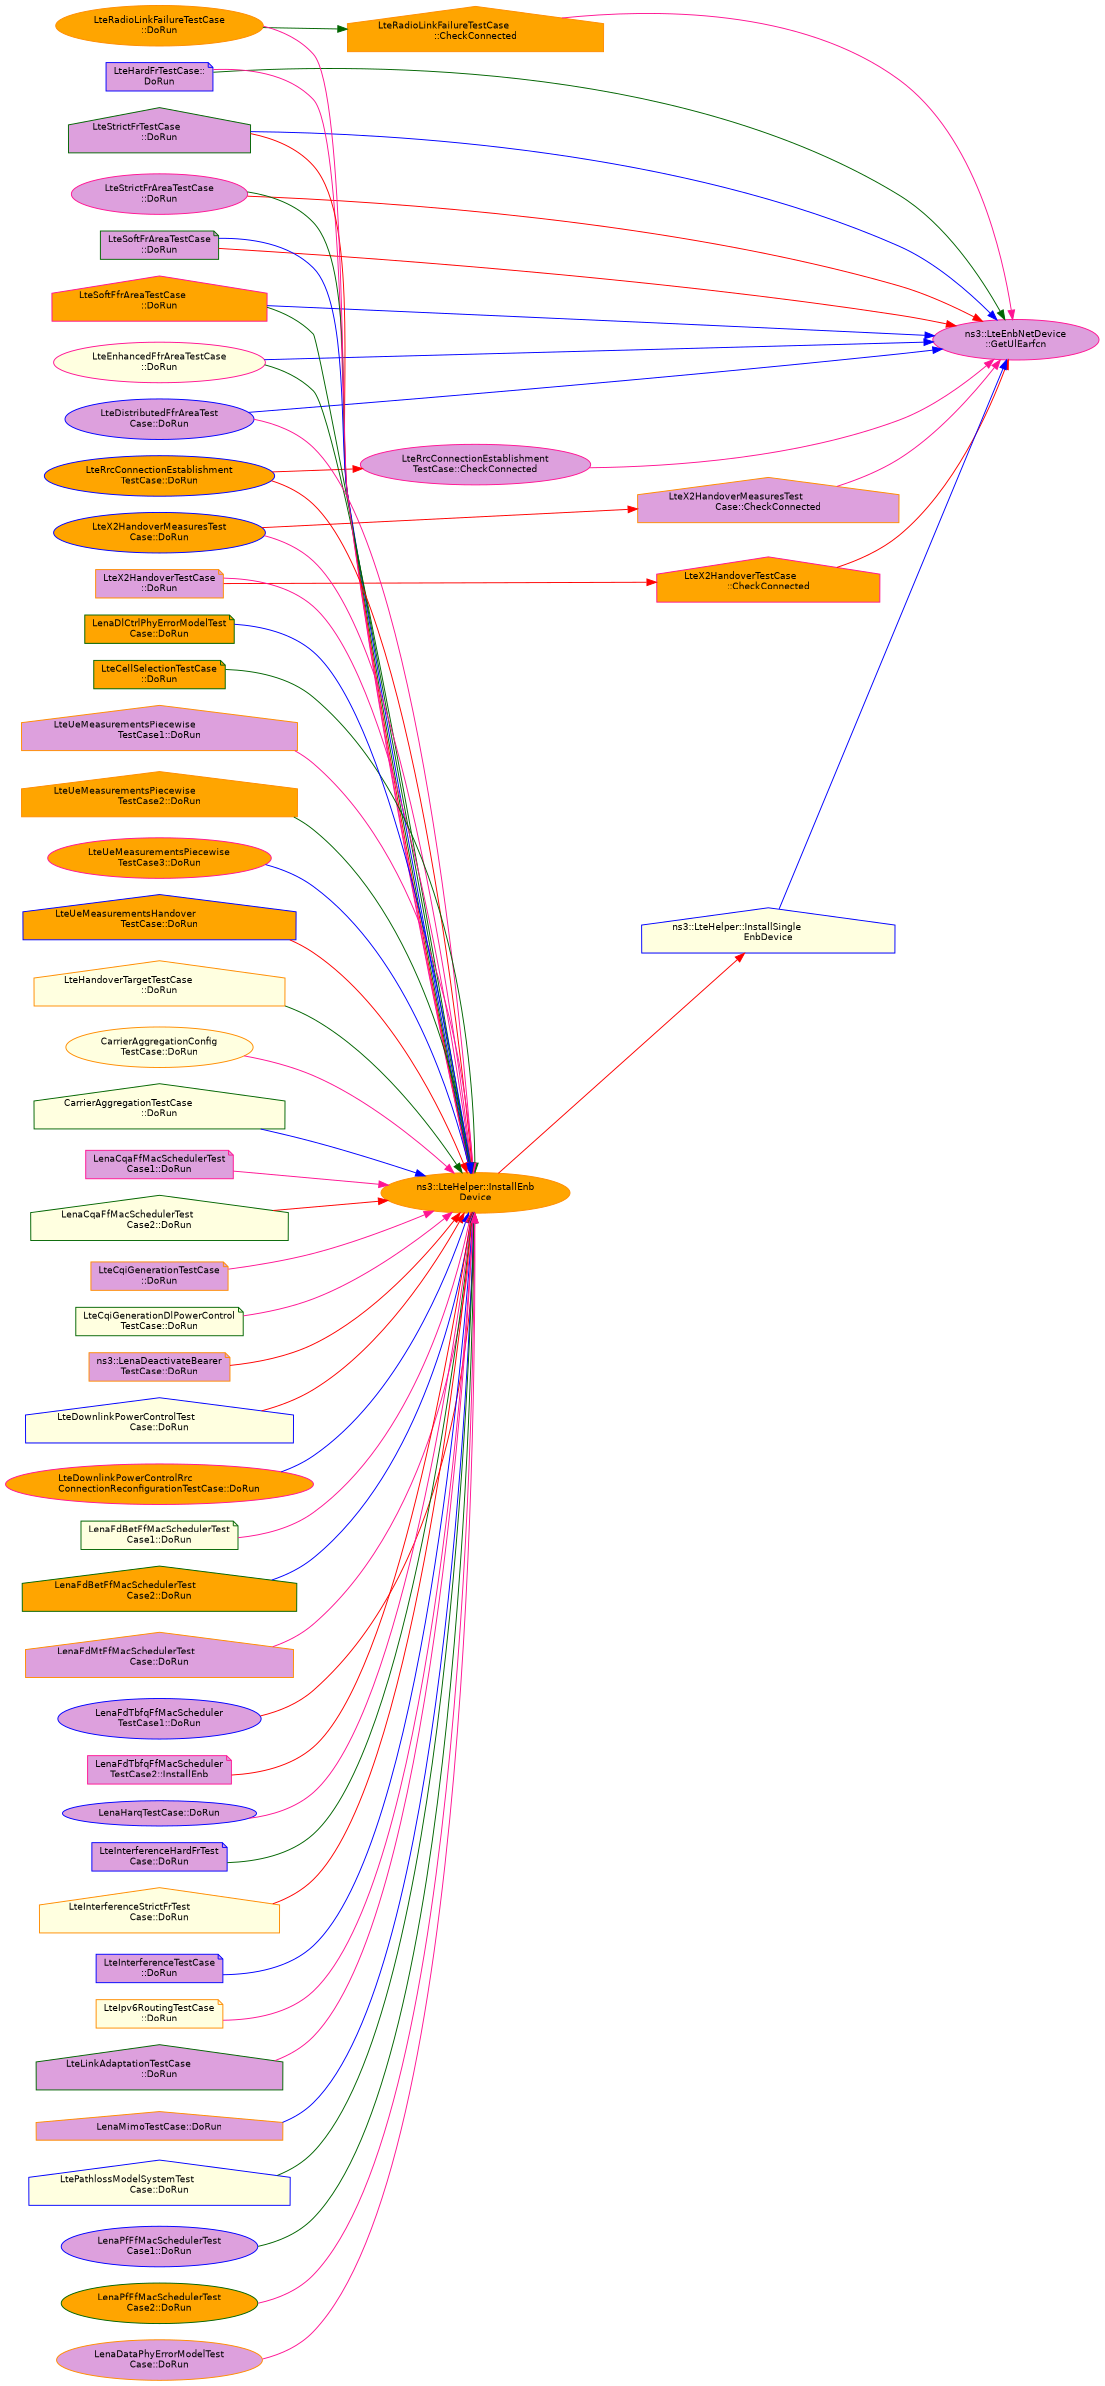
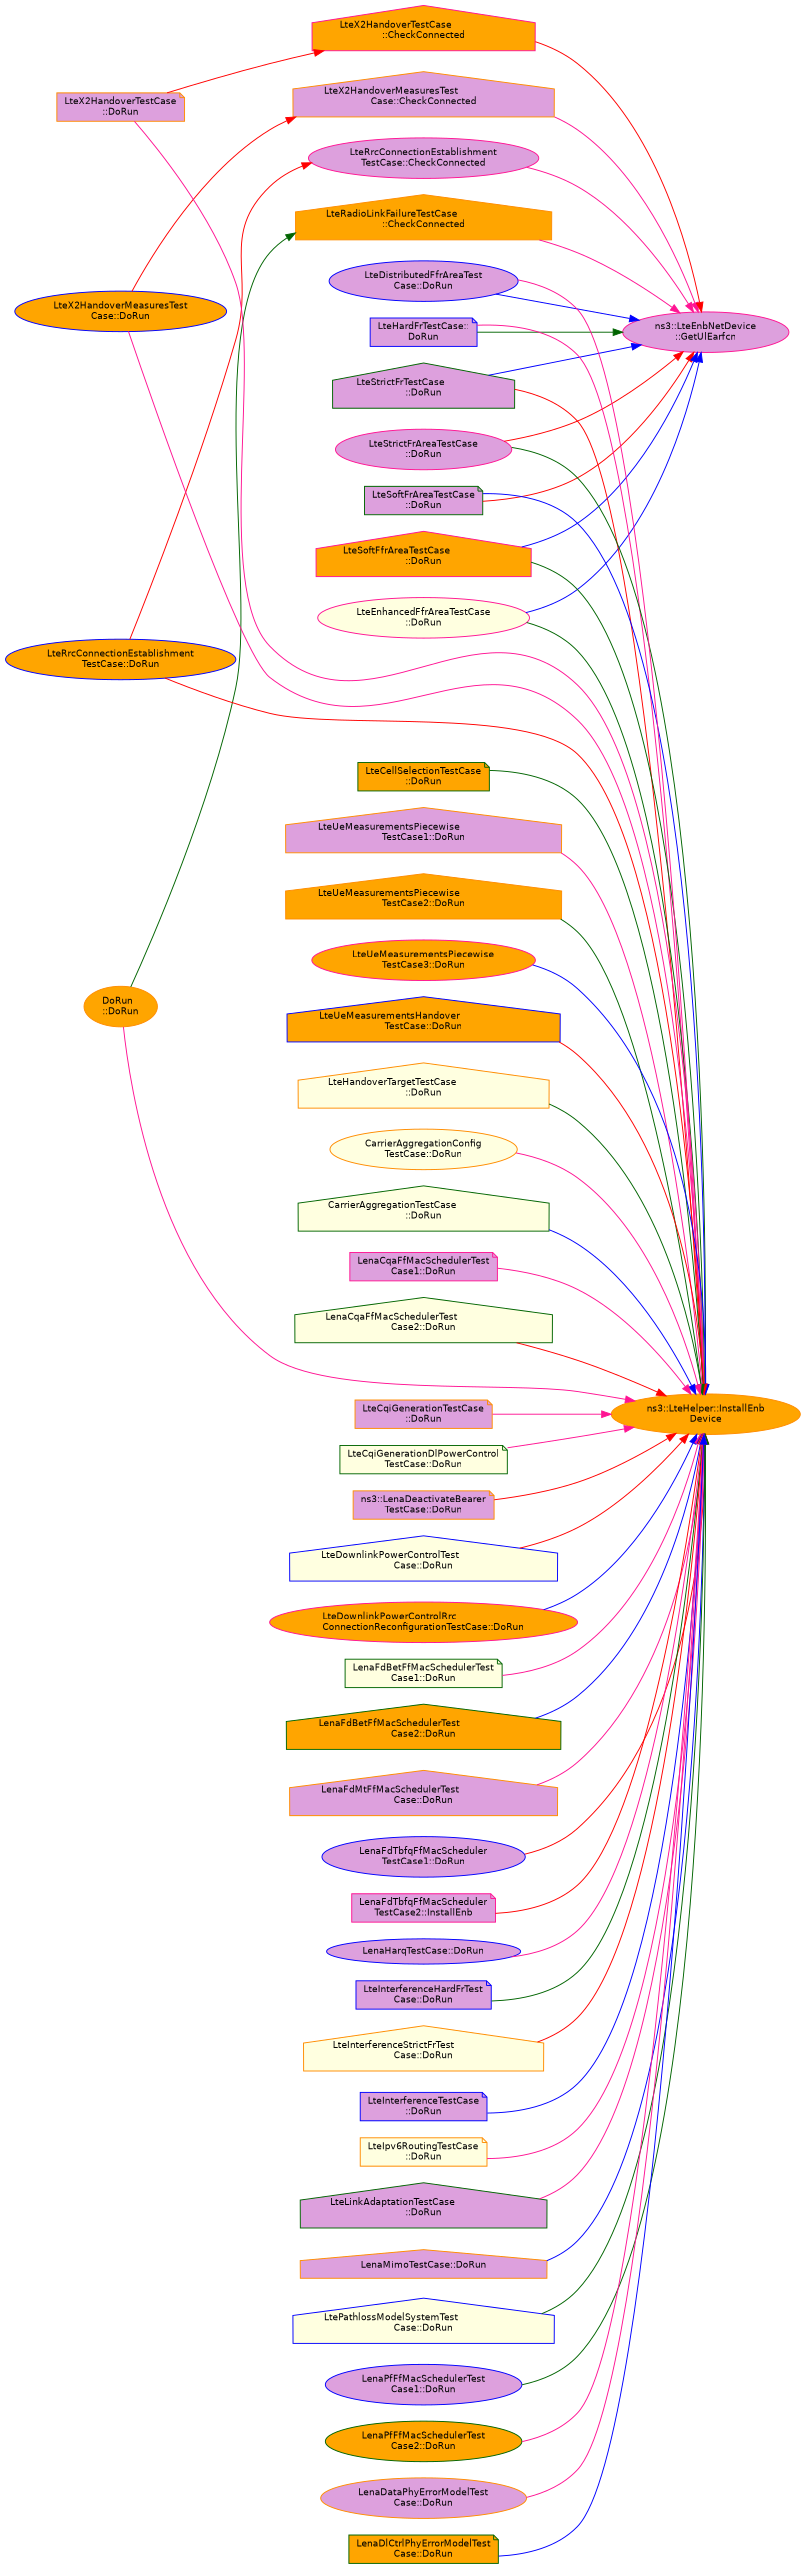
(159, 26) -> (121, 1007)
(768, 933) -> none
